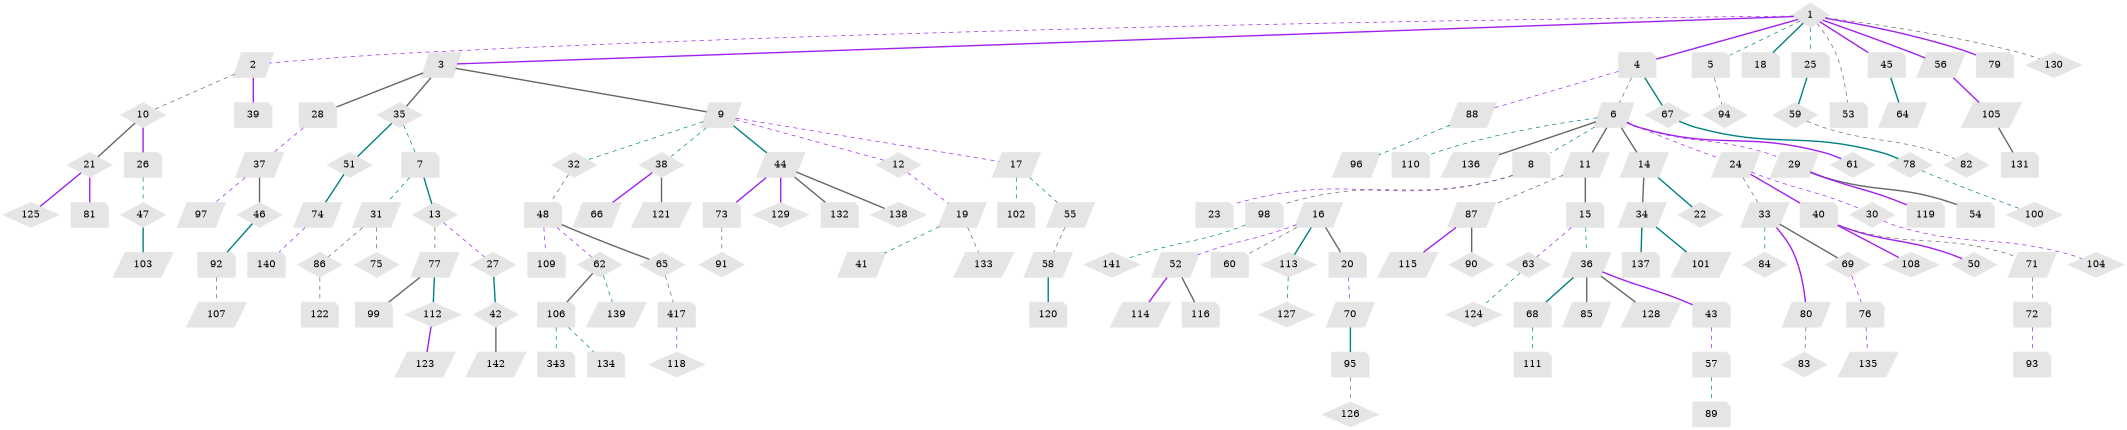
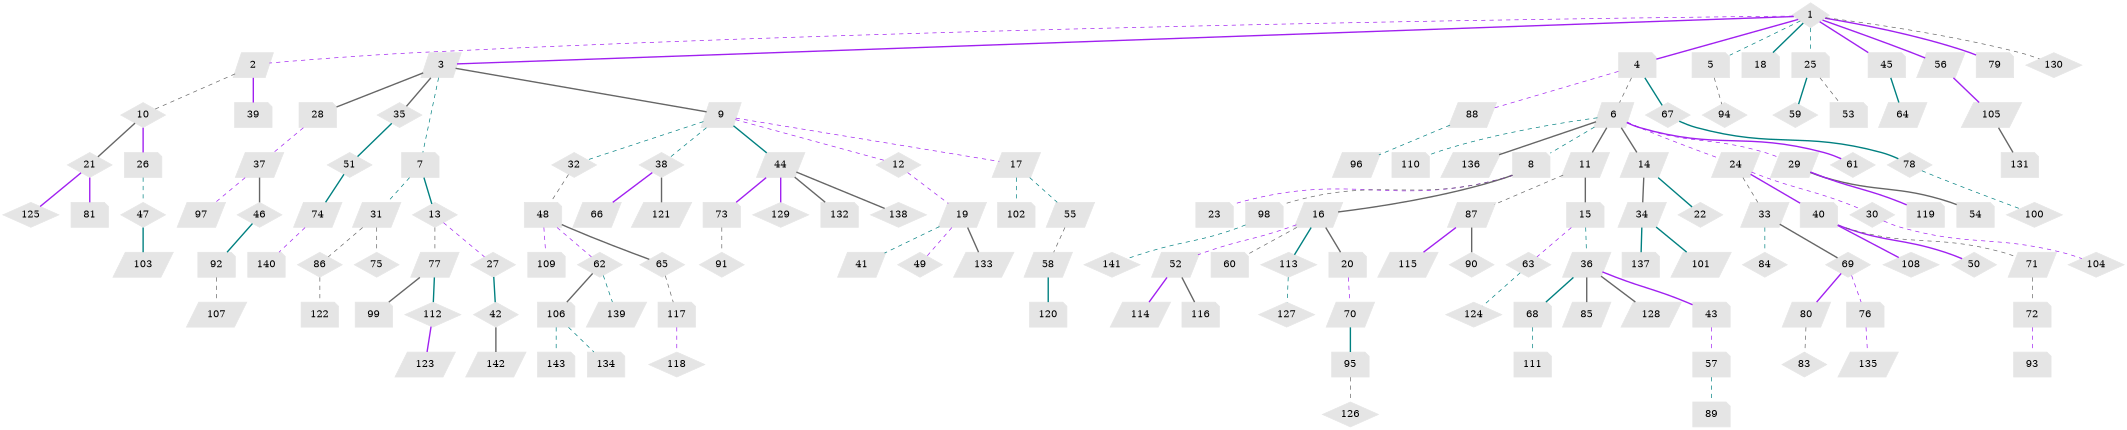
(1839, 60) -> (1830, 90)
(409, 139) -> (431, 115)
(1967, 165) -> none
none -> (1426, 198)
(973, 240) -> (973, 240)
(1797, 262) -> (1829, 288)
none -> (920, 265)
(677, 315) -> (677, 315)
(556, 365) -> (556, 365)
